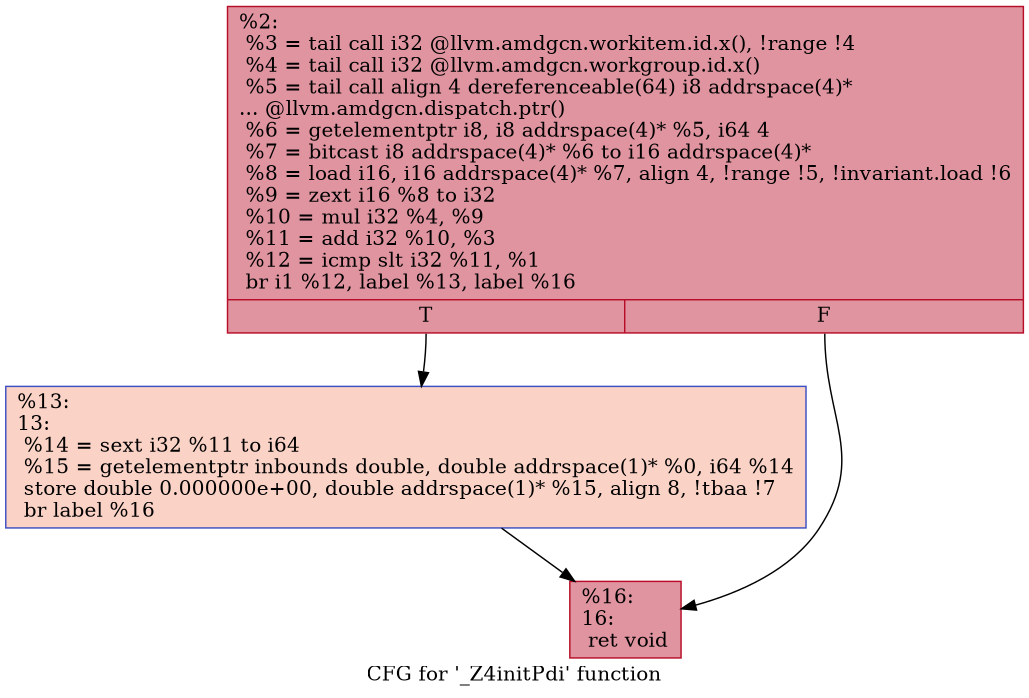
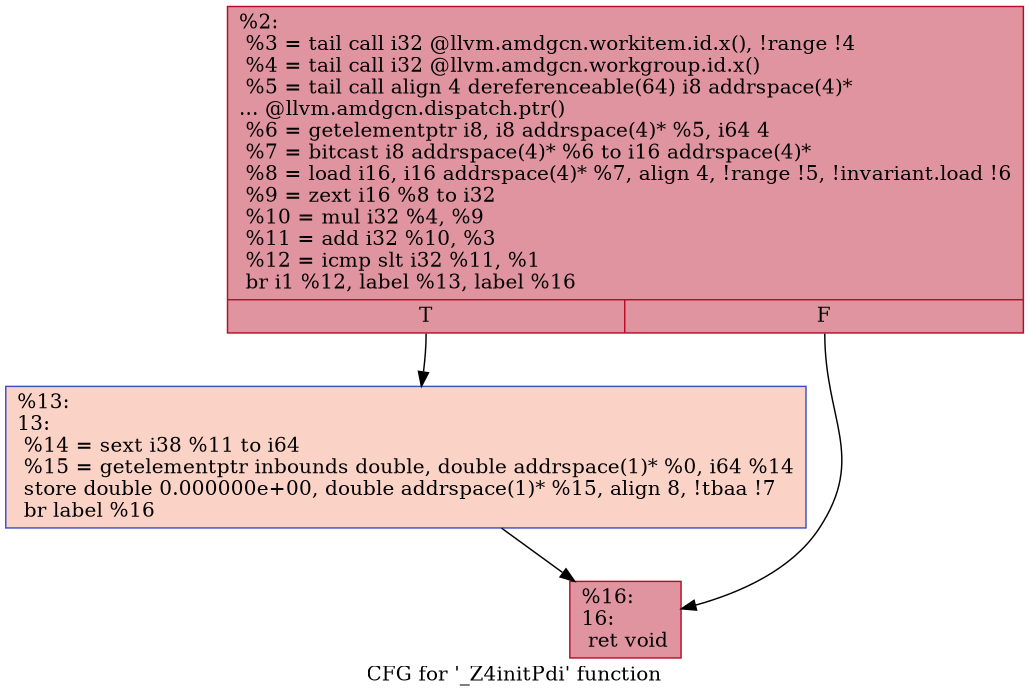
(159, 446) -> (159, 446)
